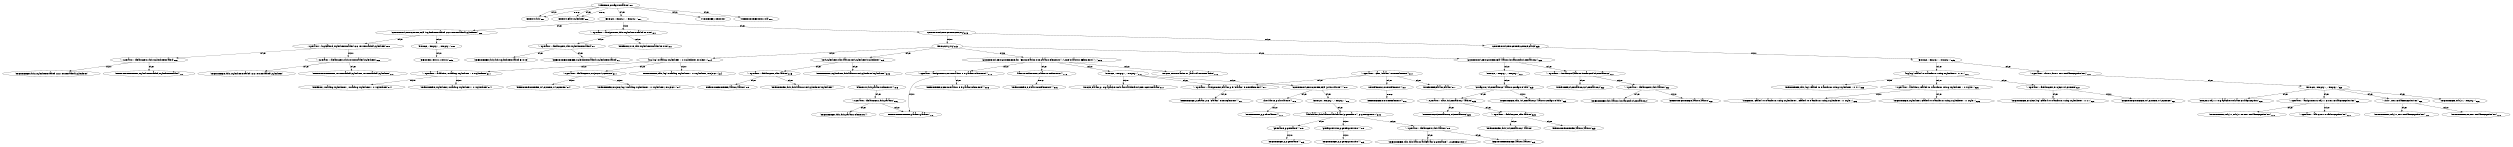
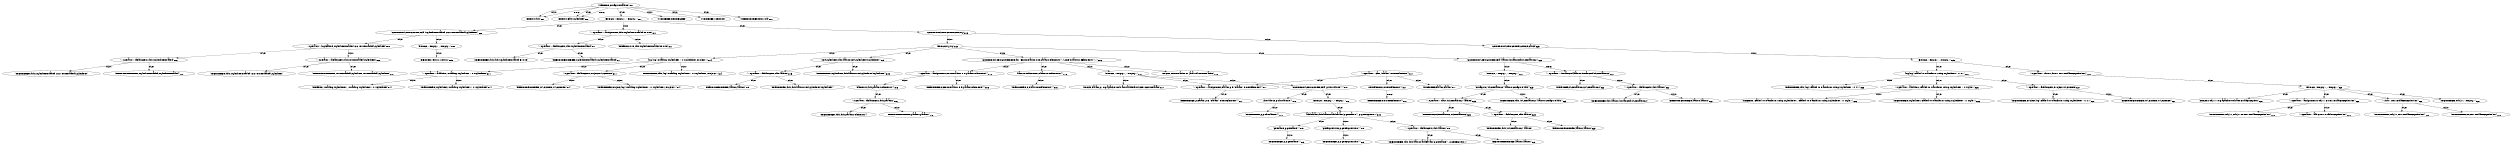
none -> (672, 19)
(1550, 67) -> (1550, 67)
(1041, 80) -> (1041, 80)
(913, 85) -> (905, 79)
